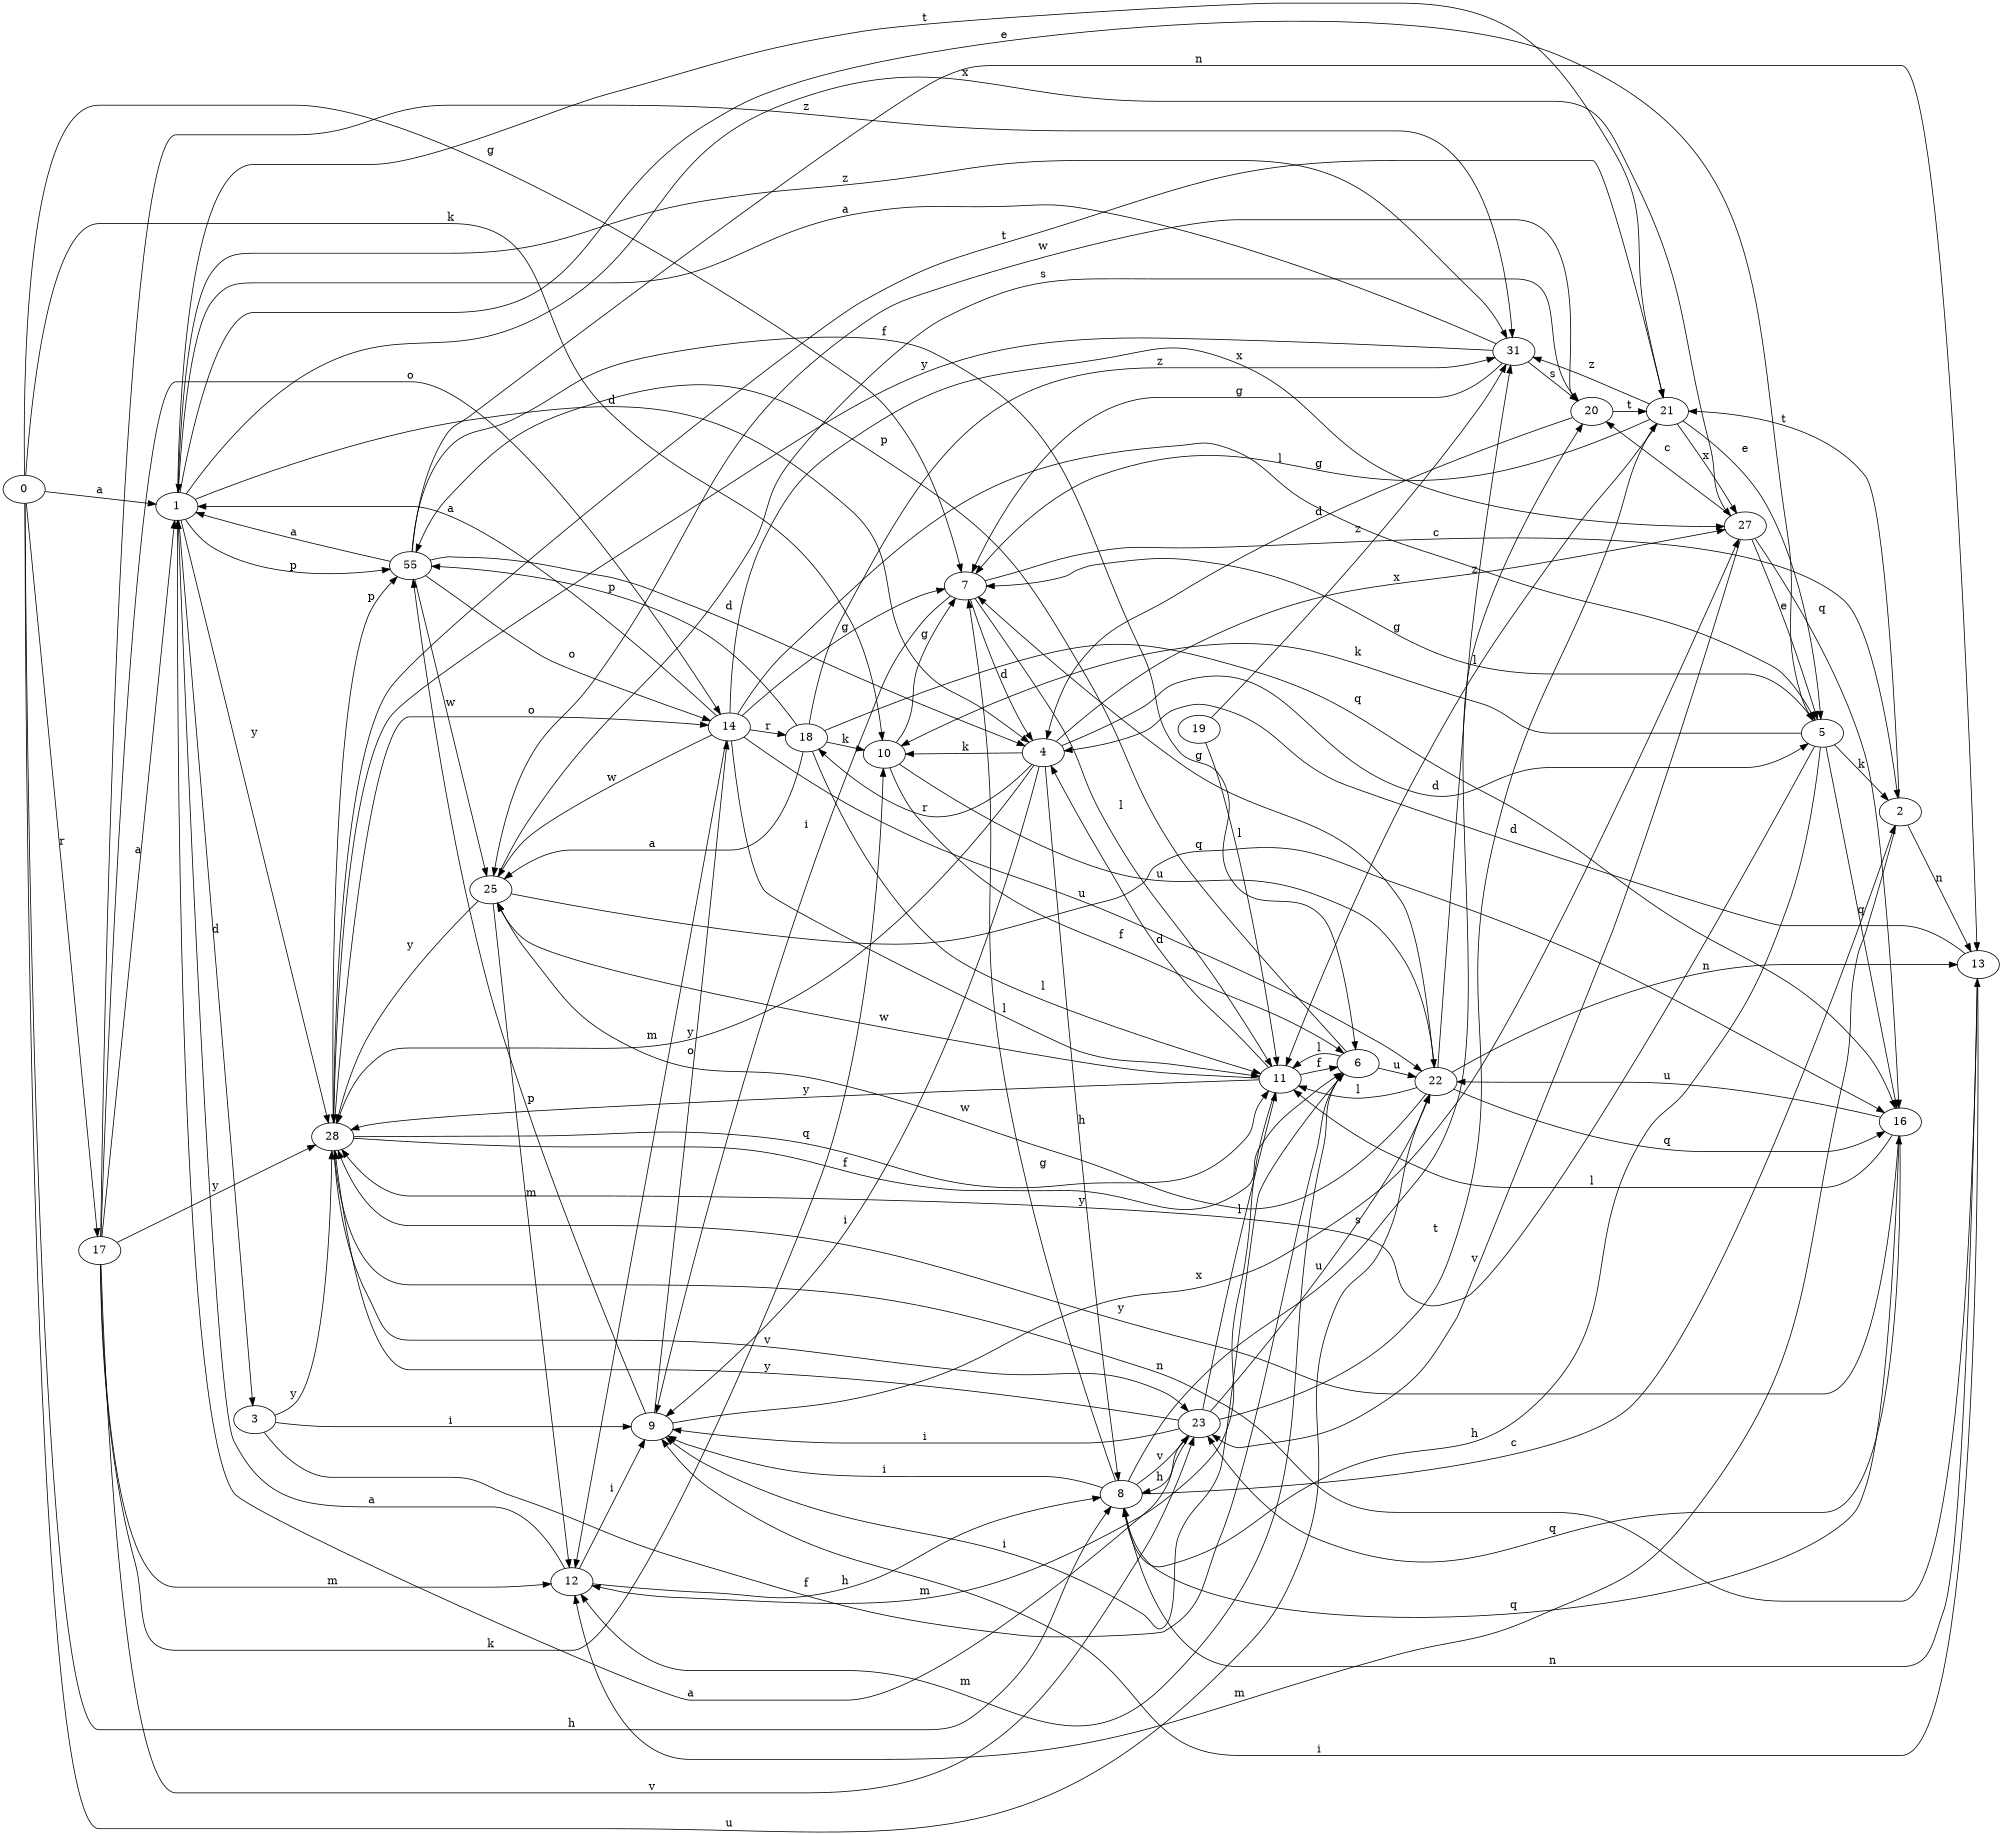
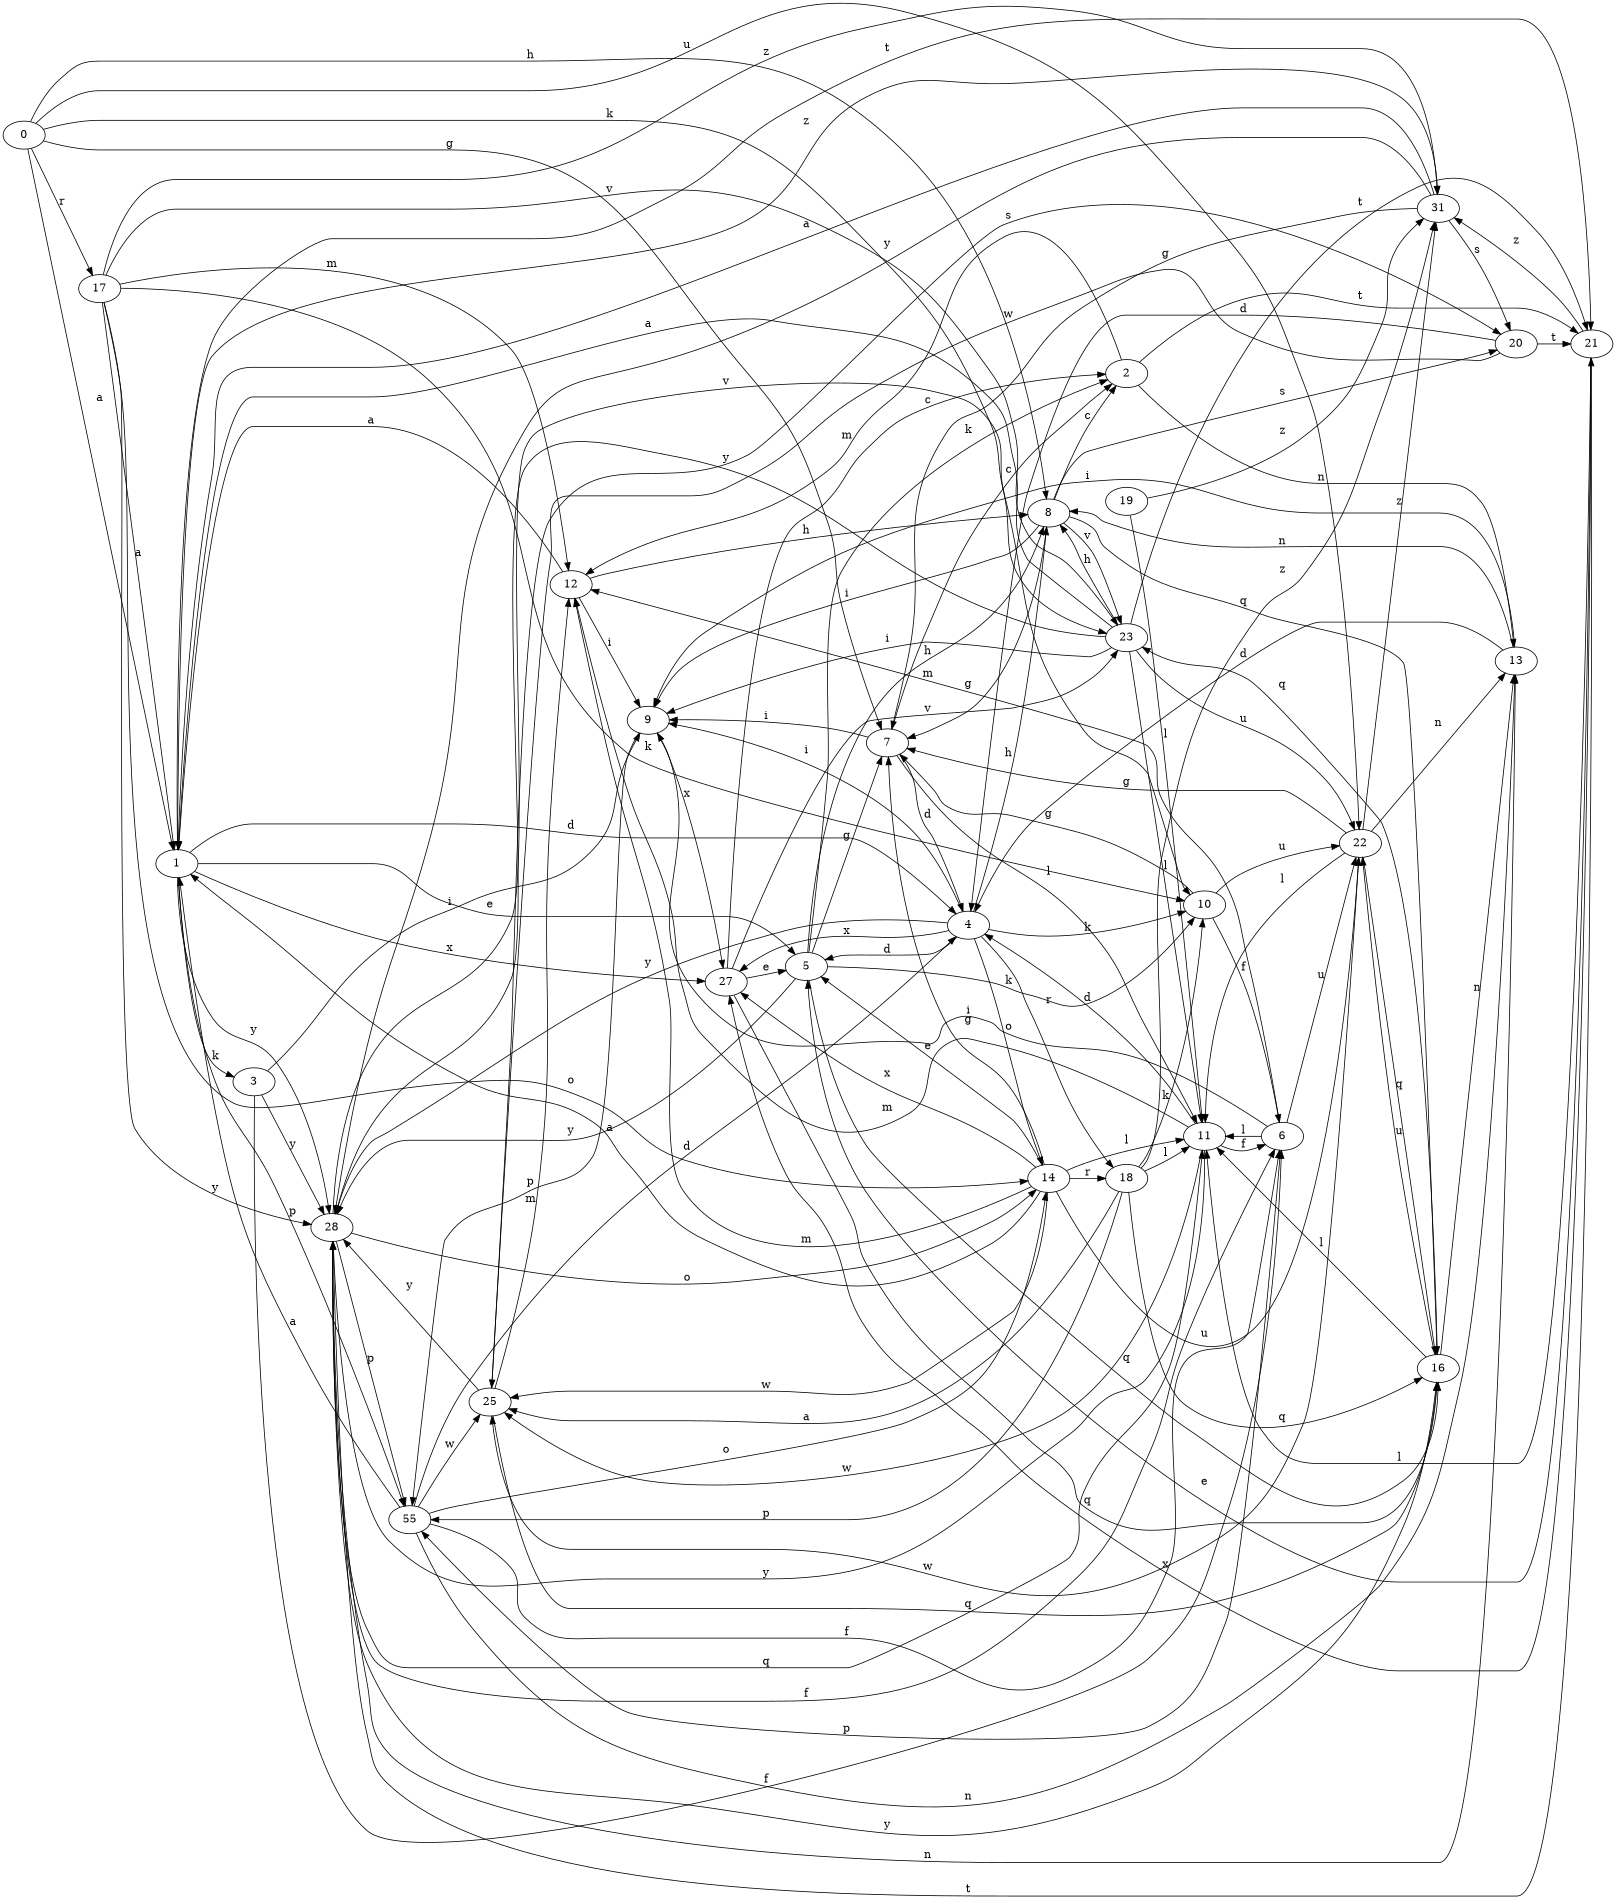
(1280, 459) -> (928, 1046)
(1303, 467) -> none
(1672, 471) -> (774, 569)
(216, 930) -> (215, 1056)
none -> (1477, 1019)
(692, 1081) -> (1006, 1042)
